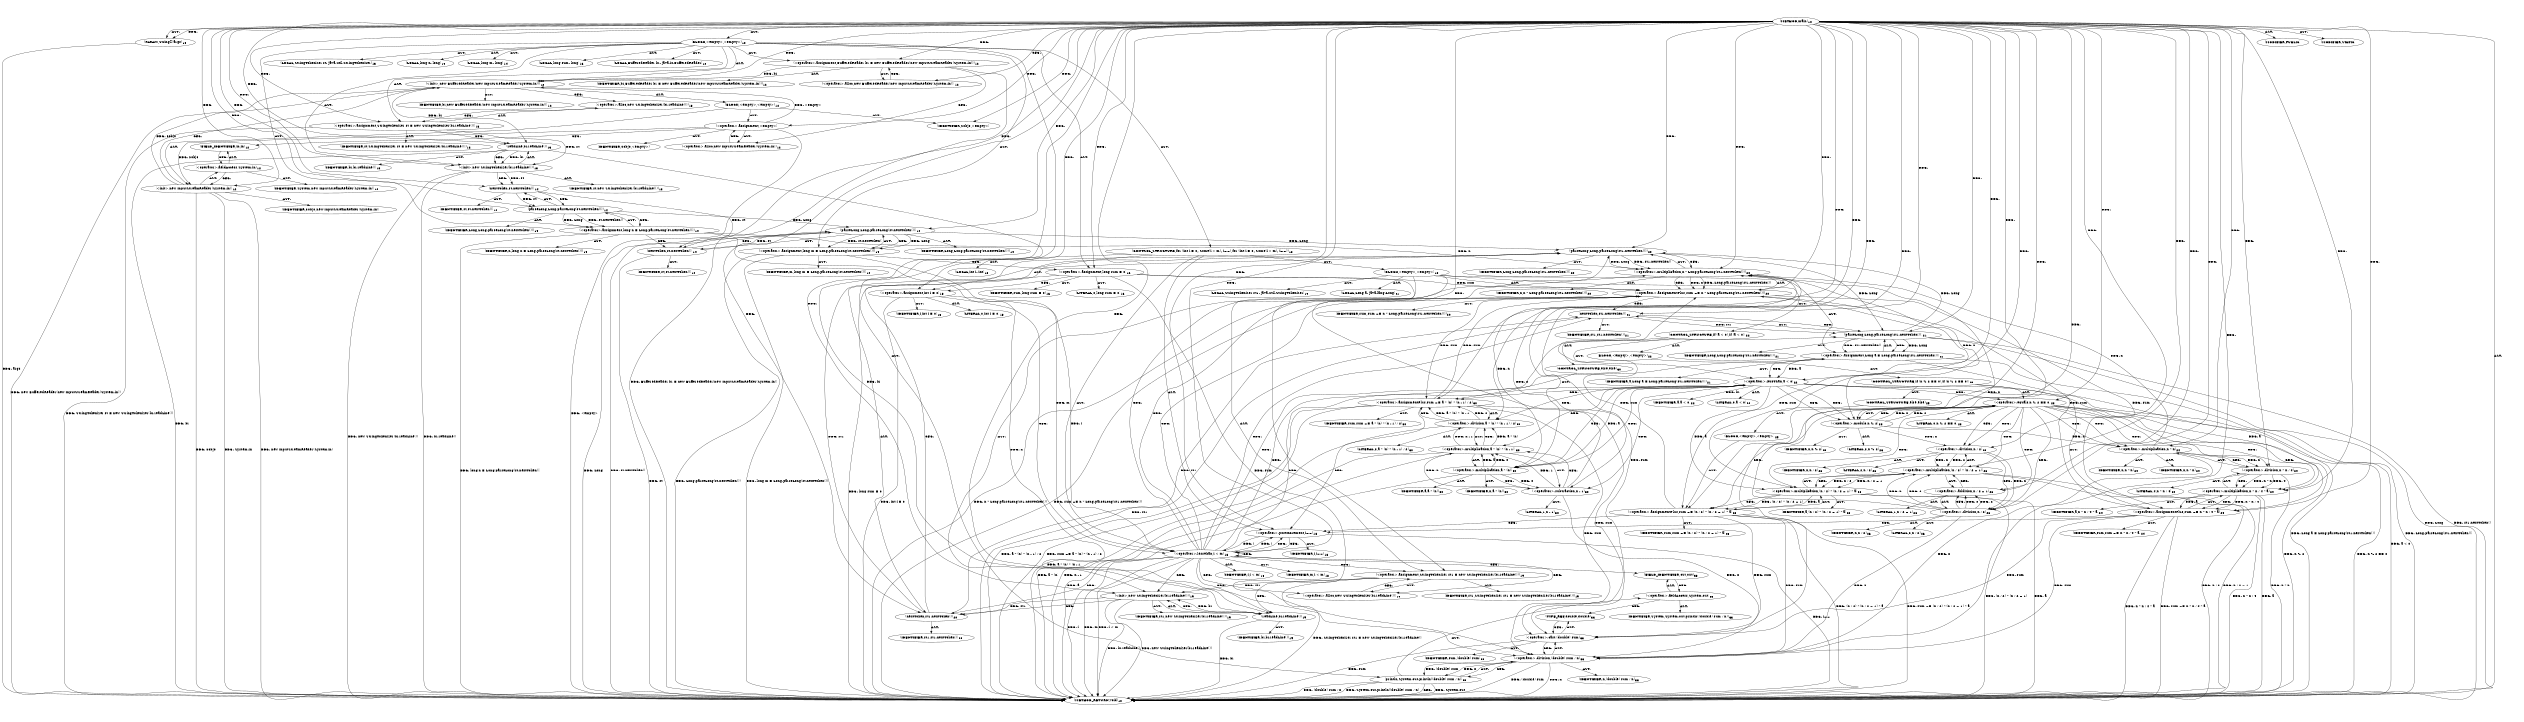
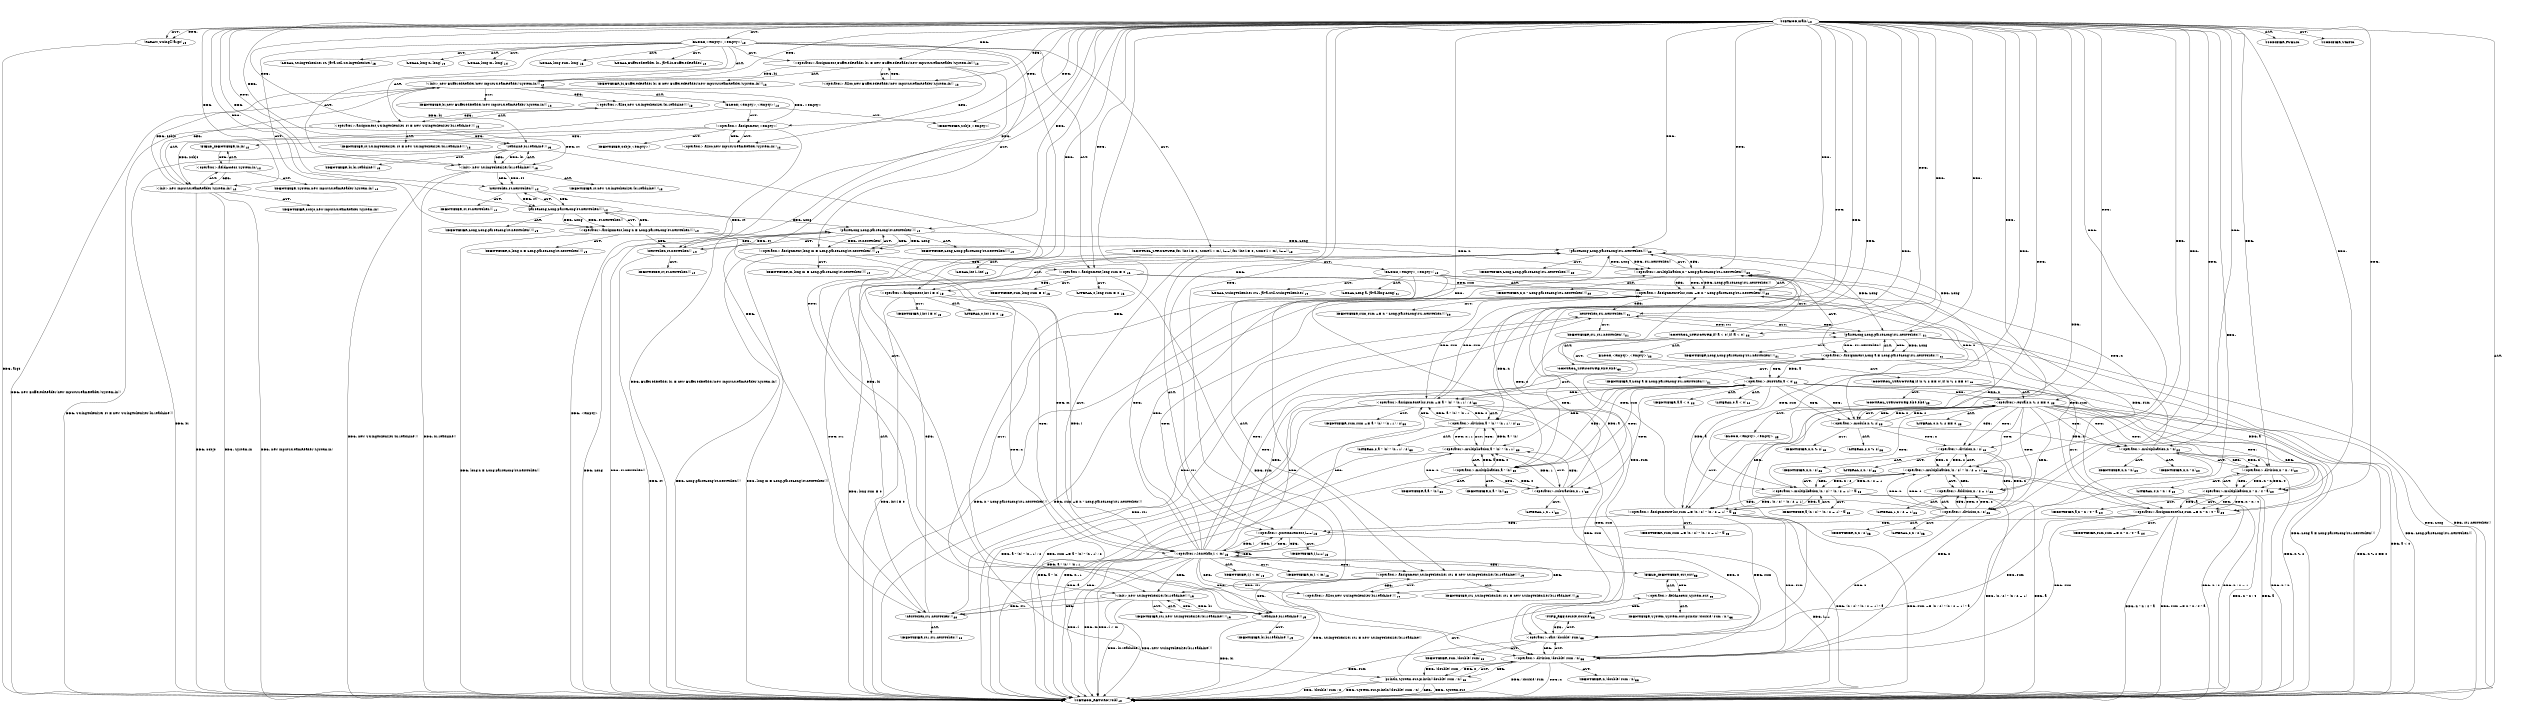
(1990, 200) -> (1936, 198)
(1733, 392) -> (1733, 392)
